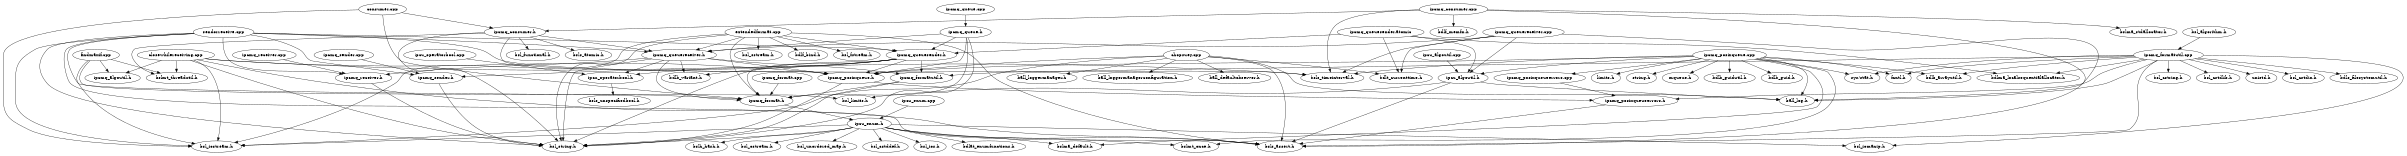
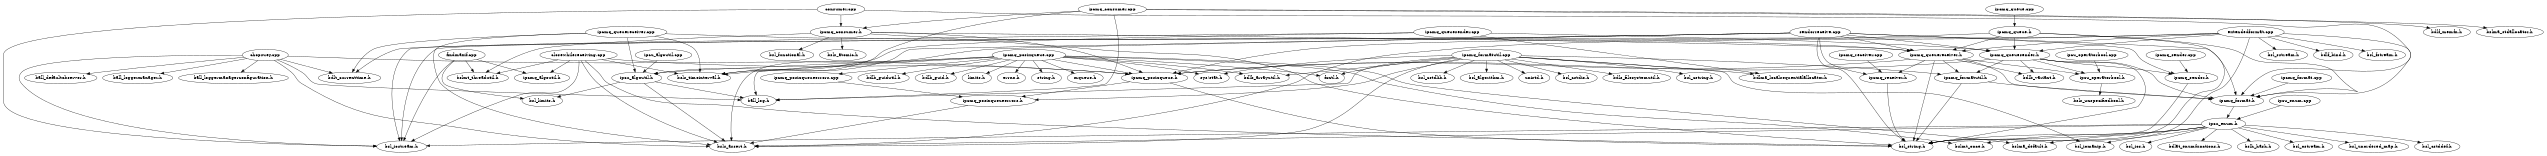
(1381, 32) -> (1453, 32)
(2190, 43) -> (1487, 66)
none -> (1011, 78)
